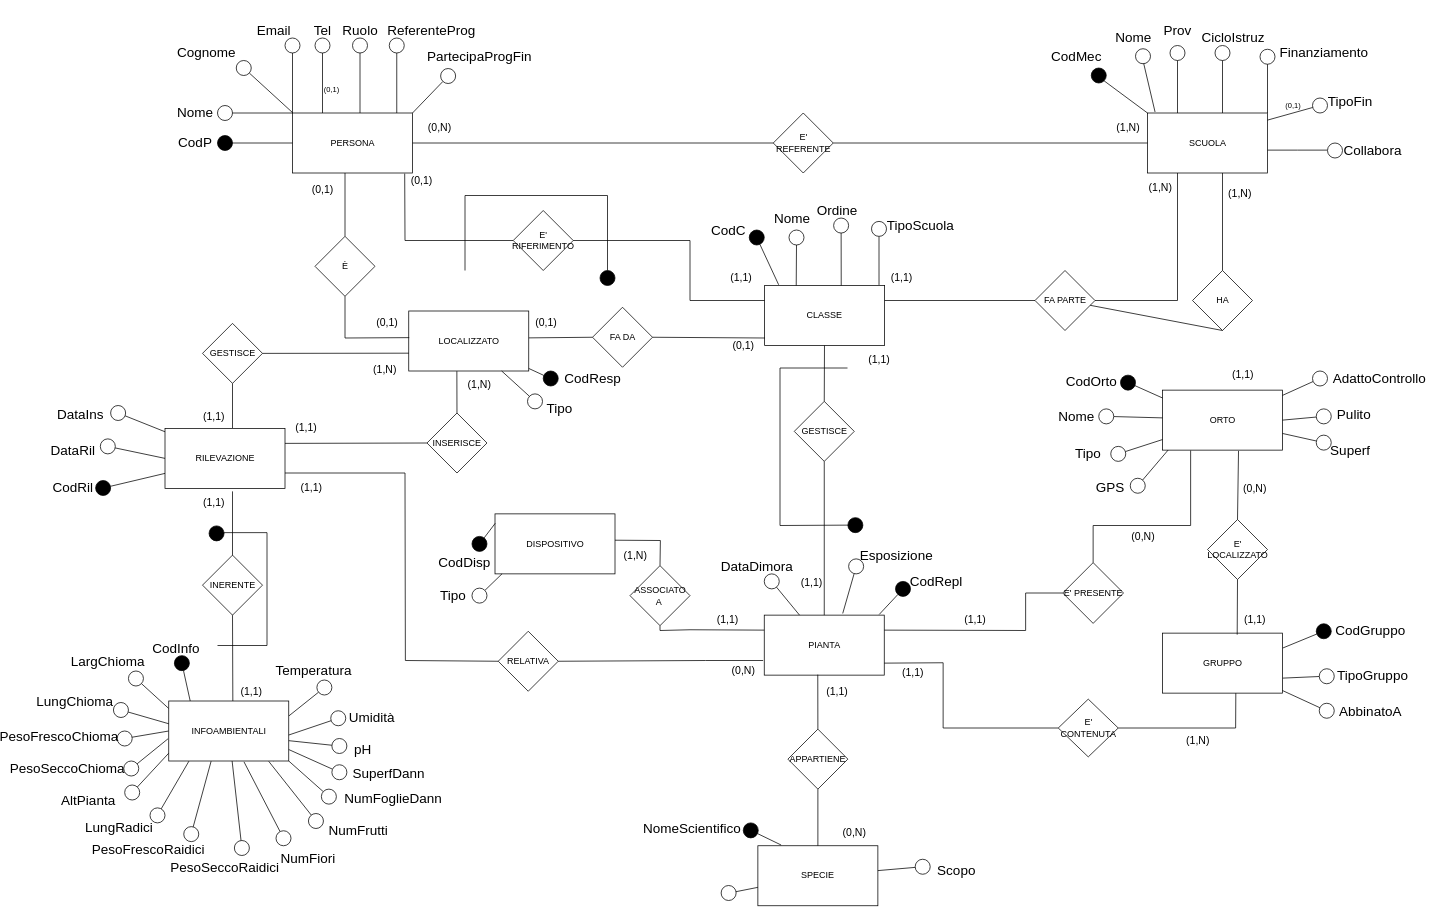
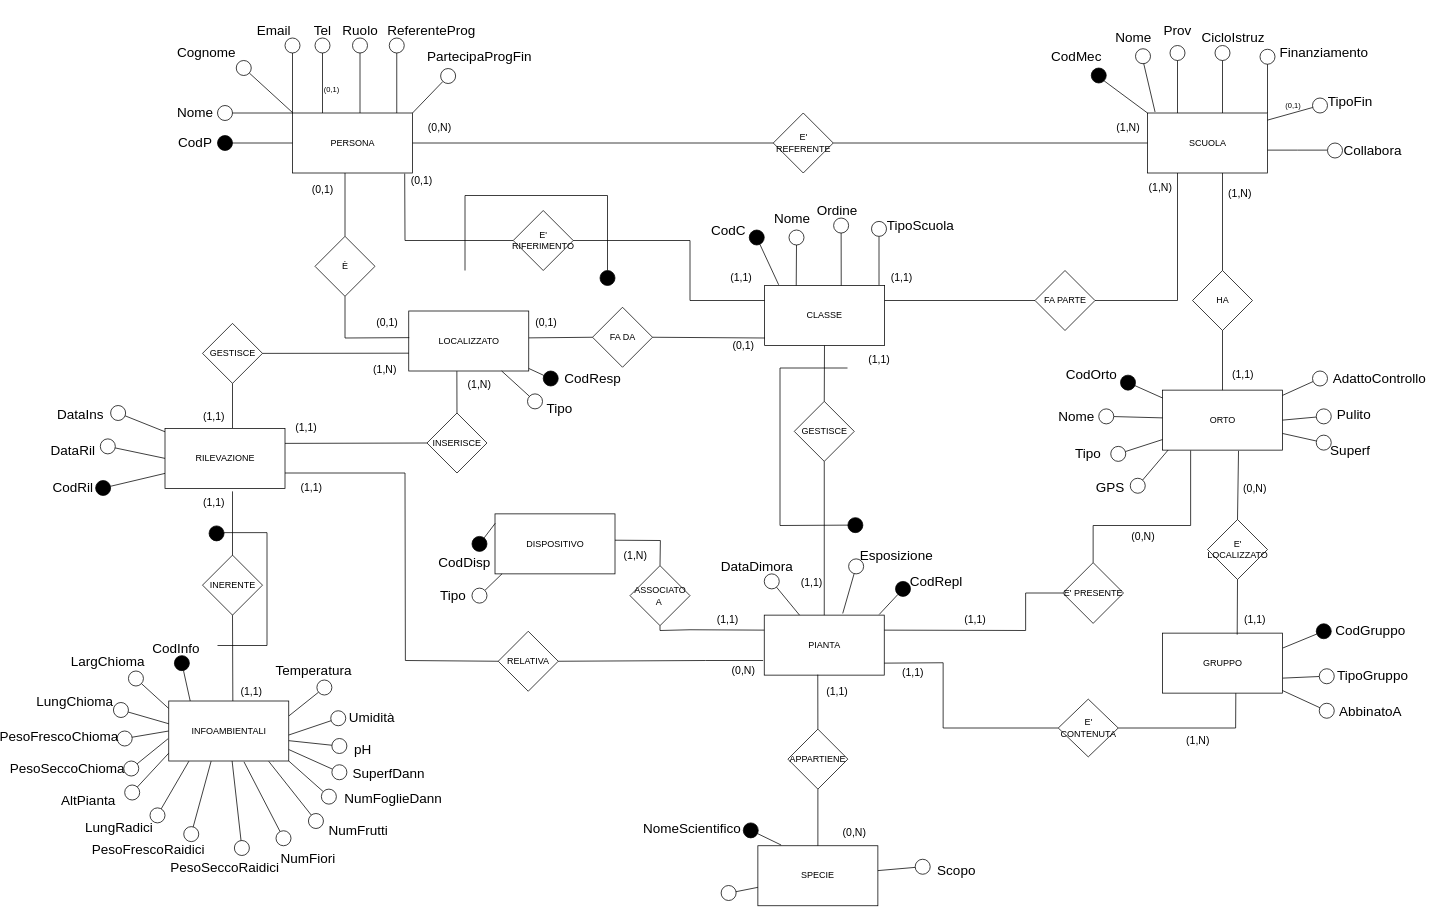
(1156, 318) -> (1223, 360)
(1091, 382) -> (1091, 375)
